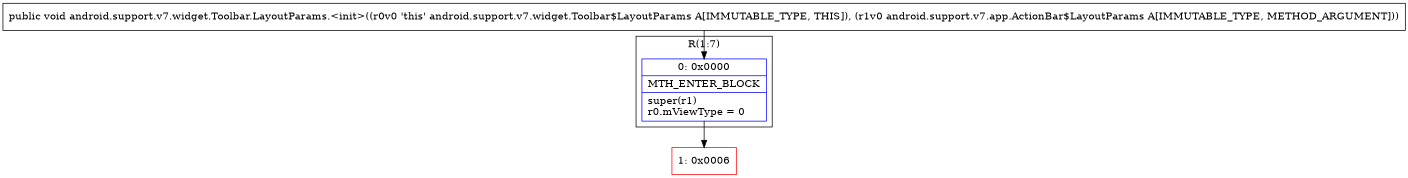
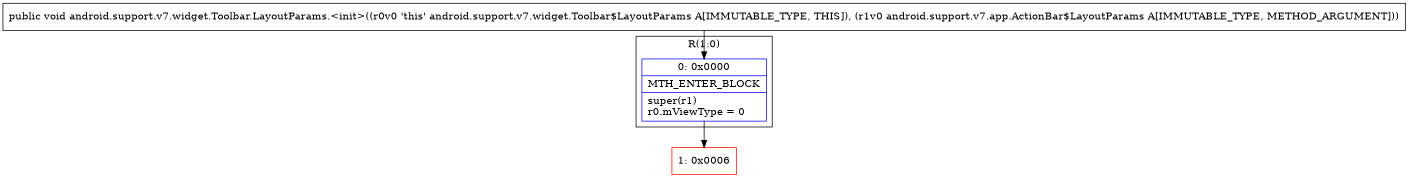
(704, 45) -> (704, 45)
